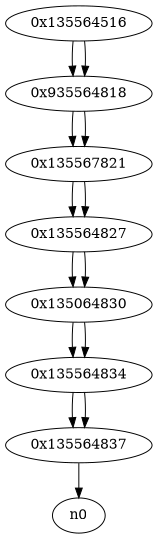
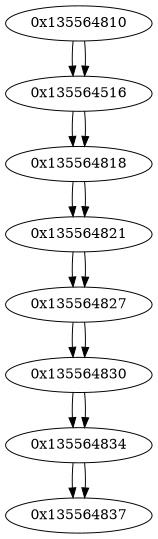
none -> (79, 23)
(79, 94) -> (79, 164)
(79, 164) -> (79, 234)
(79, 305) -> (79, 375)
(79, 516) -> none
